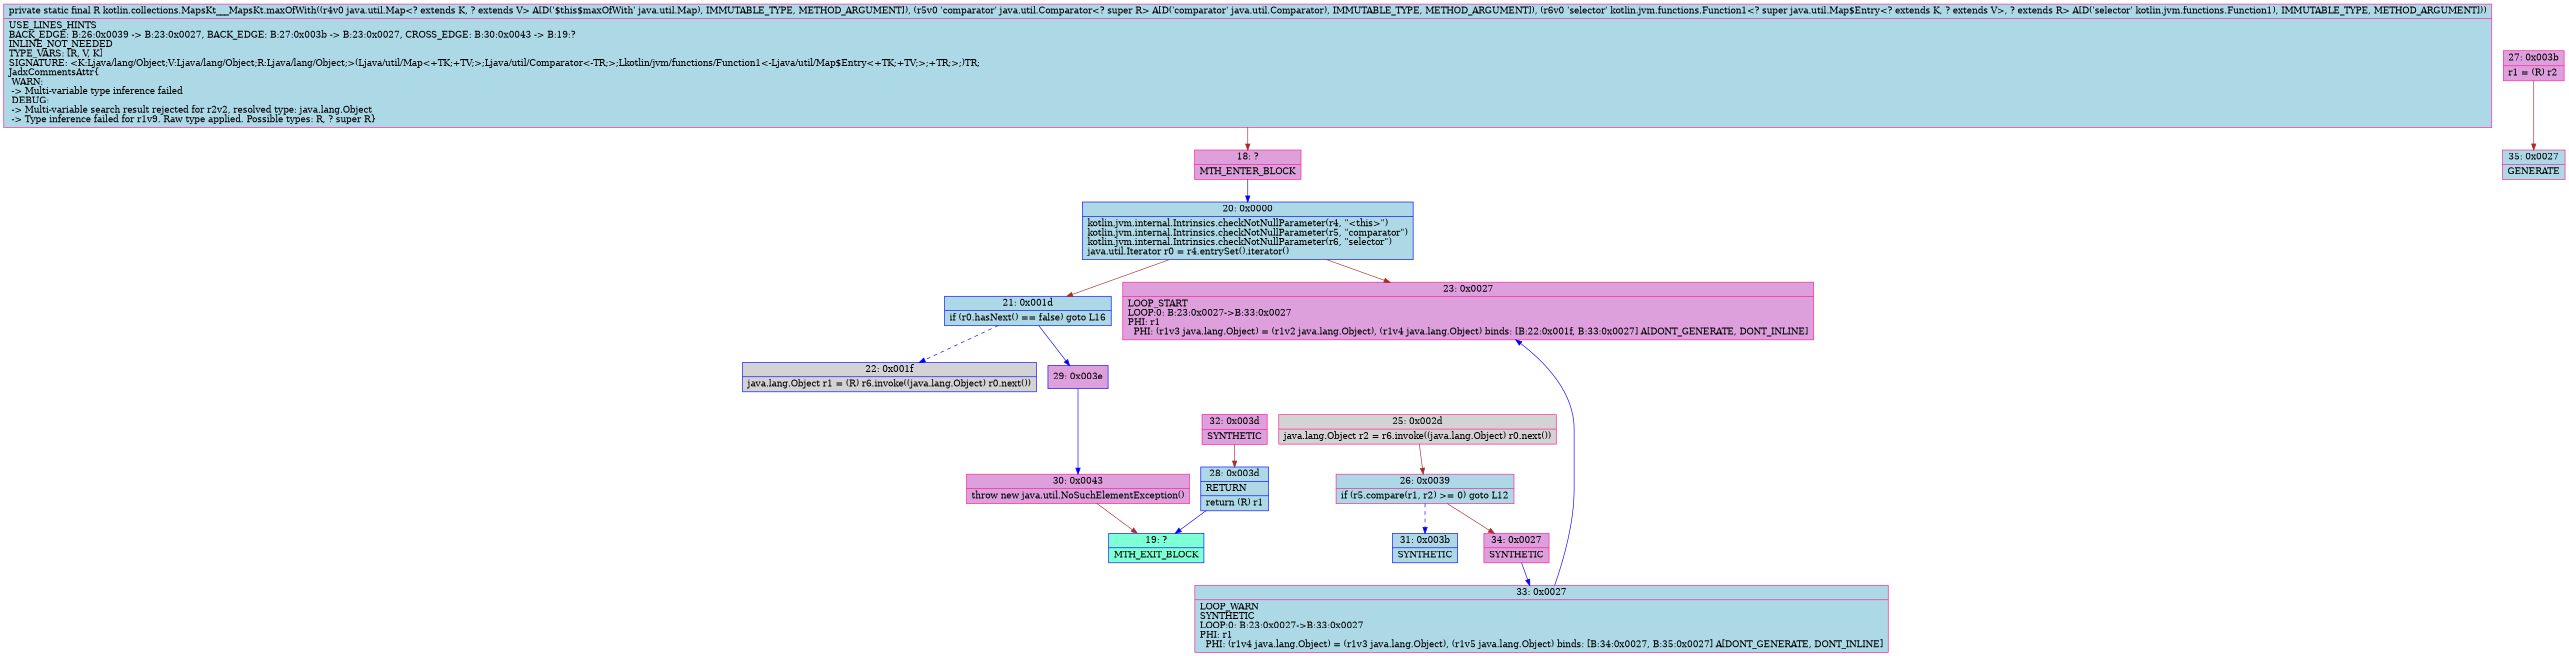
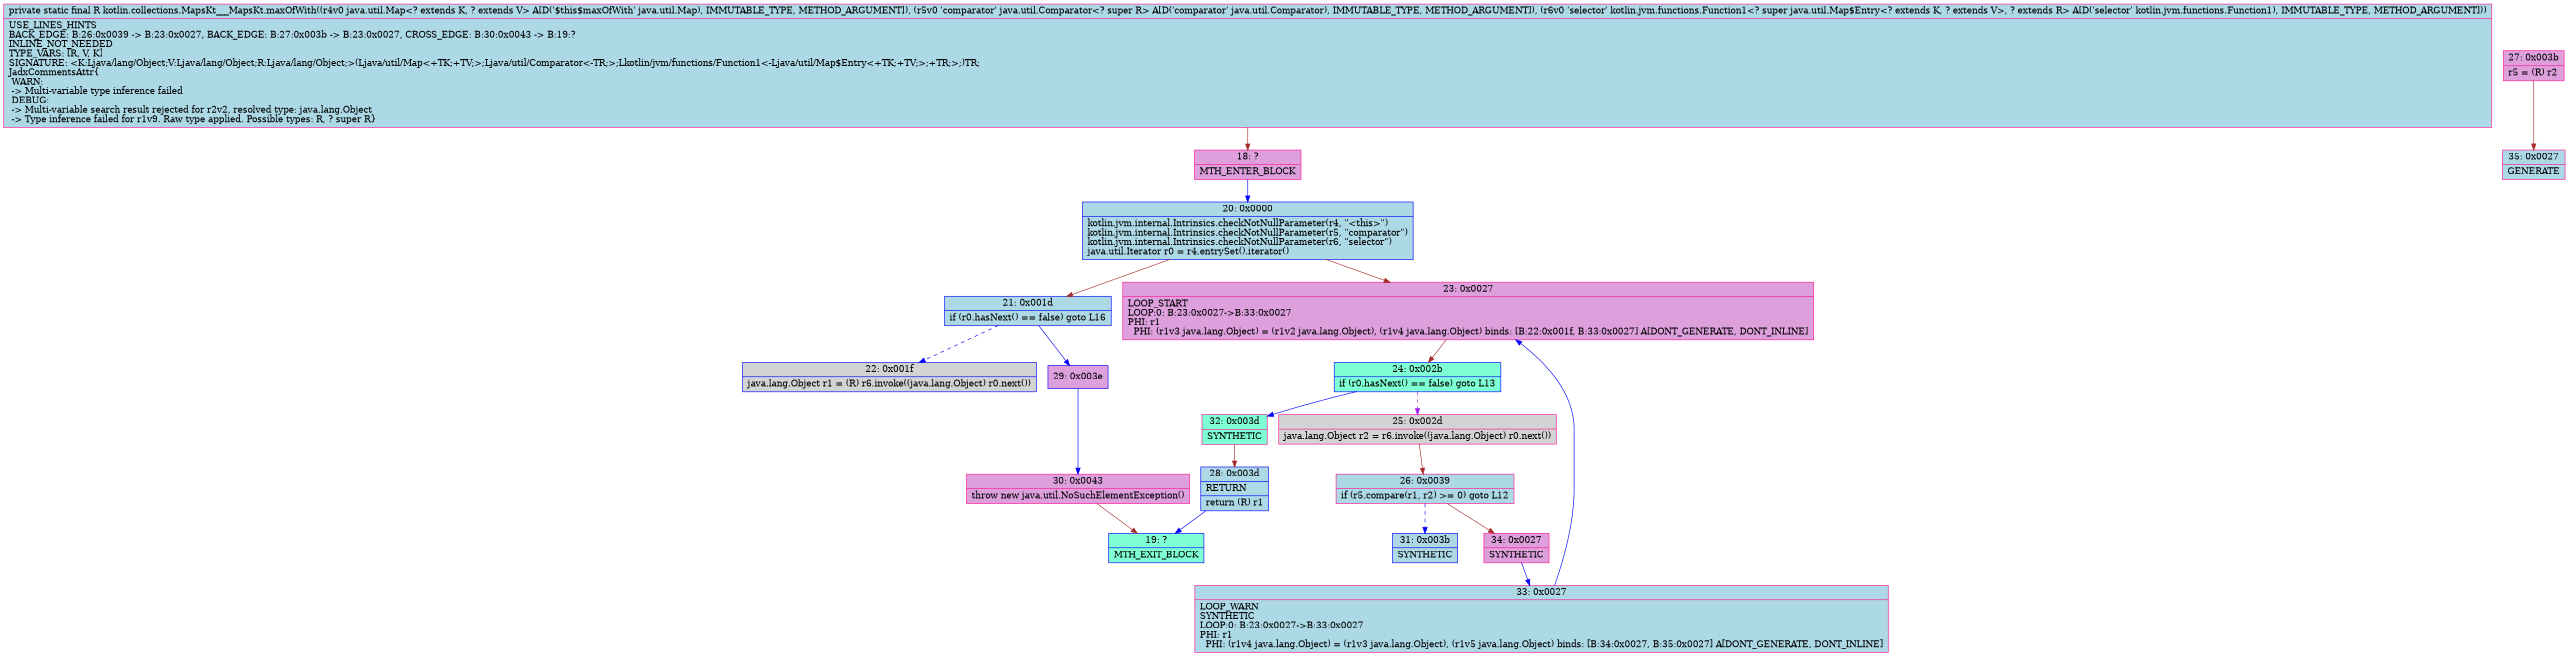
(2533, 73) -> (2533, 73)
none -> (1418, 377)
(1235, 429) -> (1235, 429)
